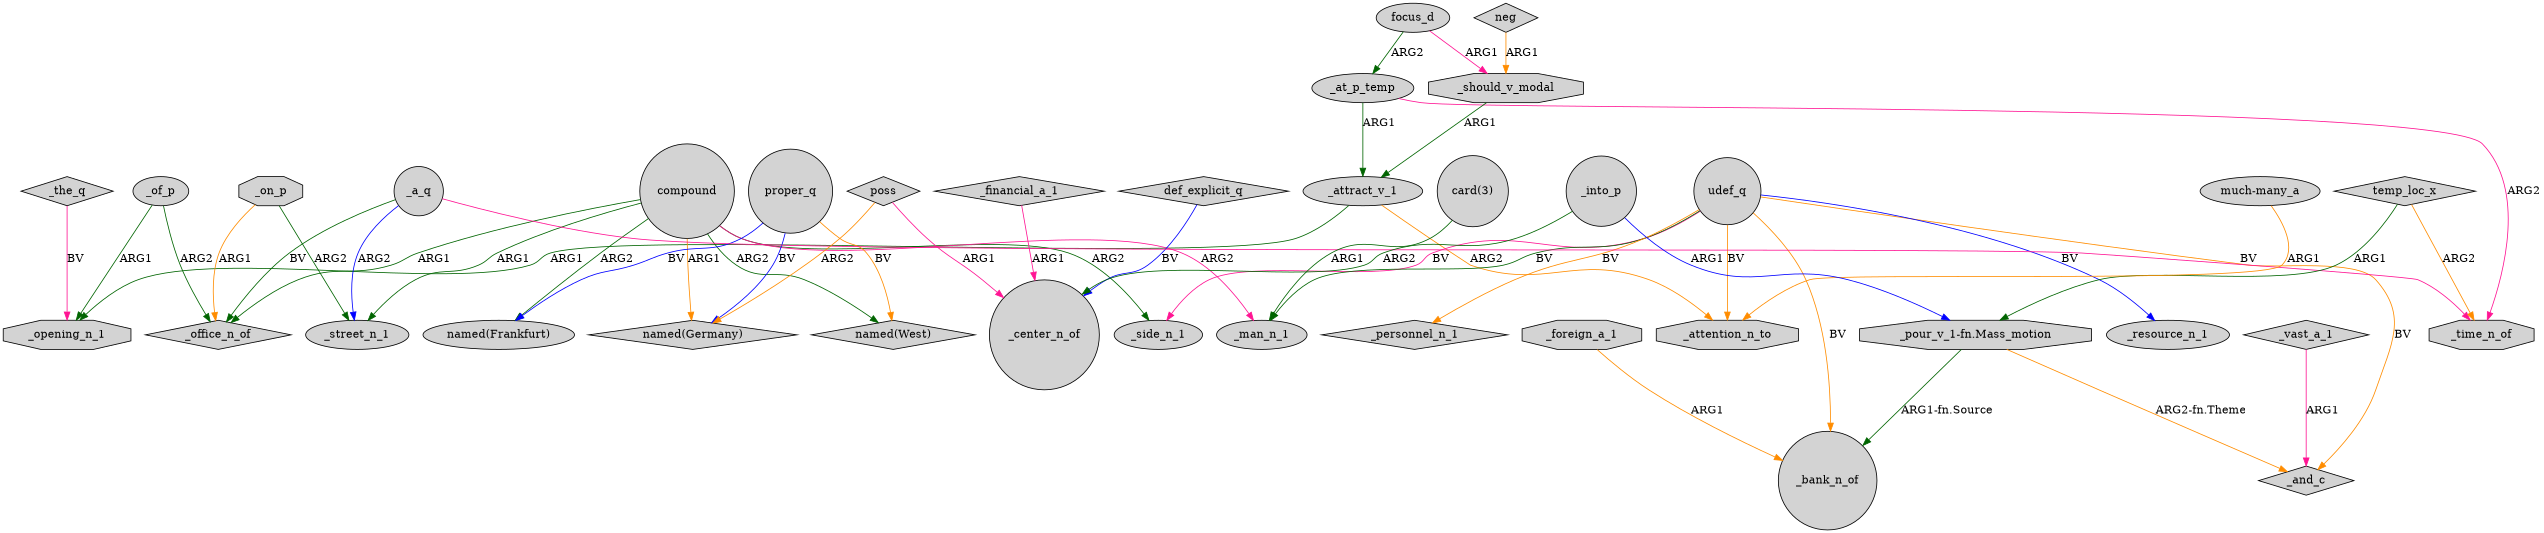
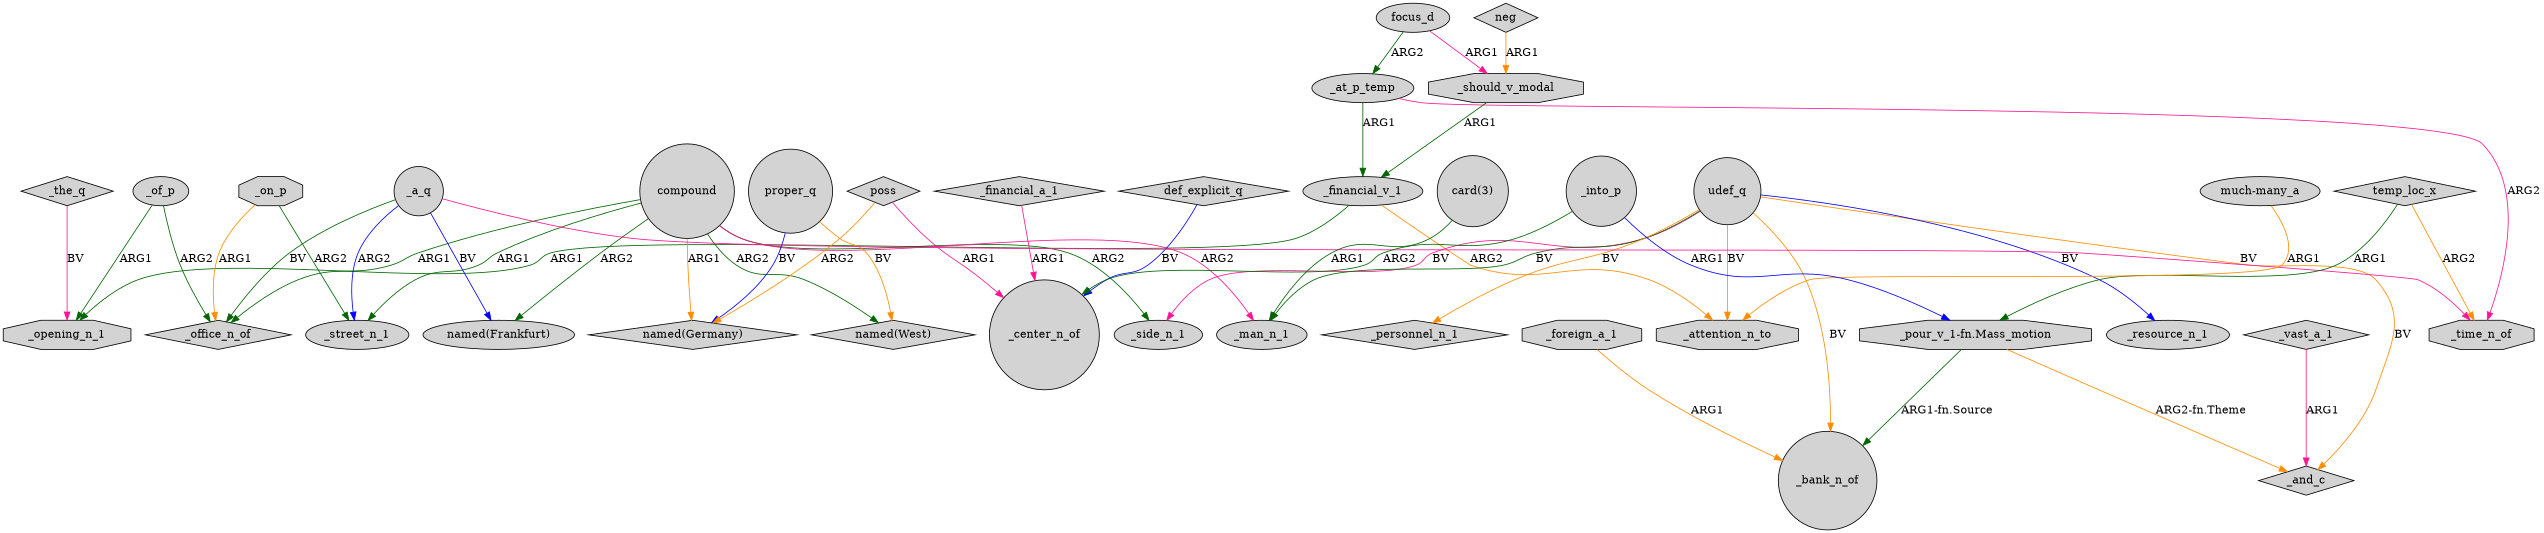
(1363, 191) -> (1363, 191)
(641, 263) -> (459, 263)
